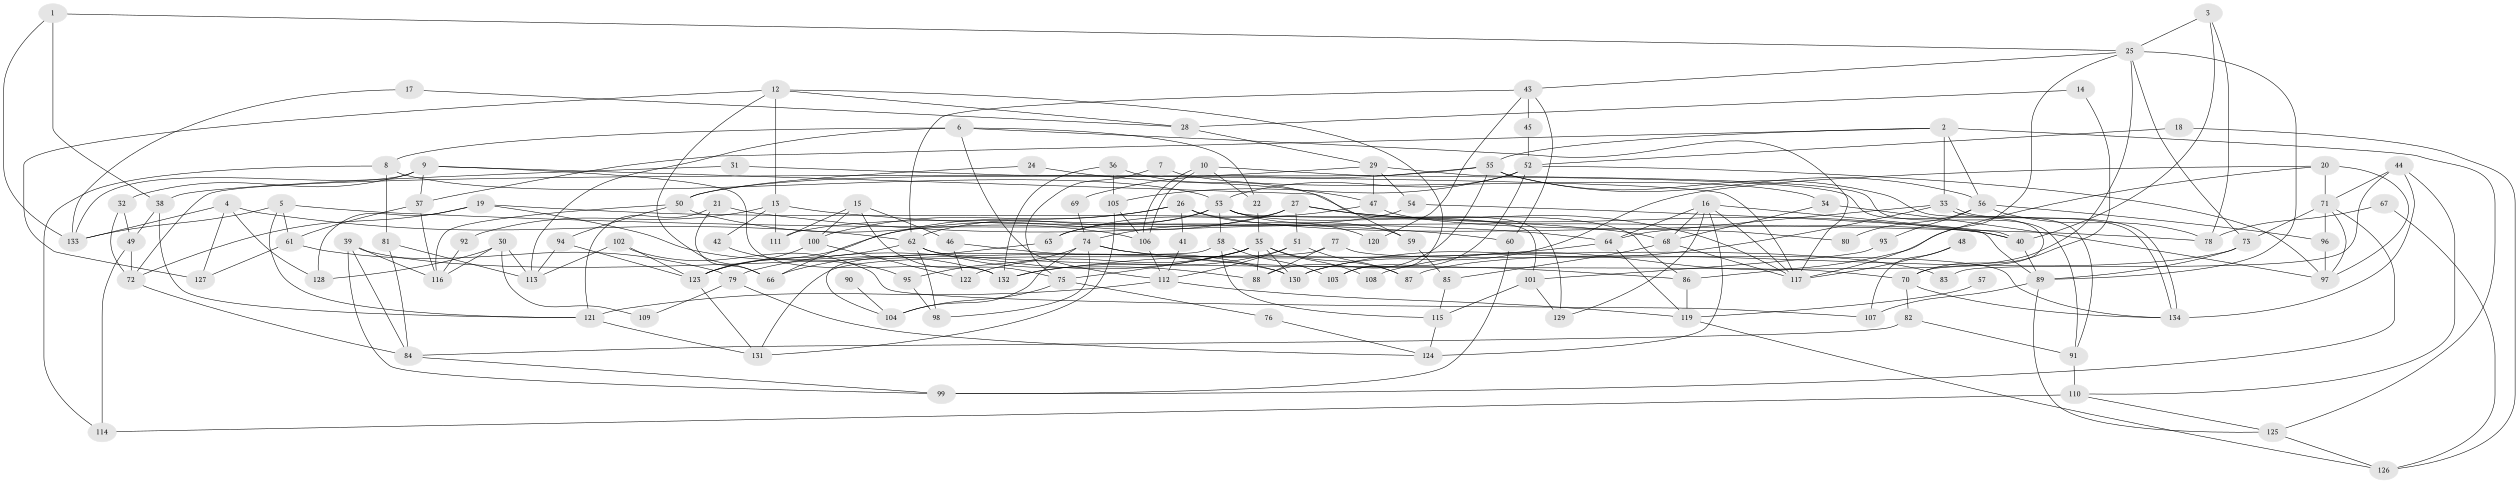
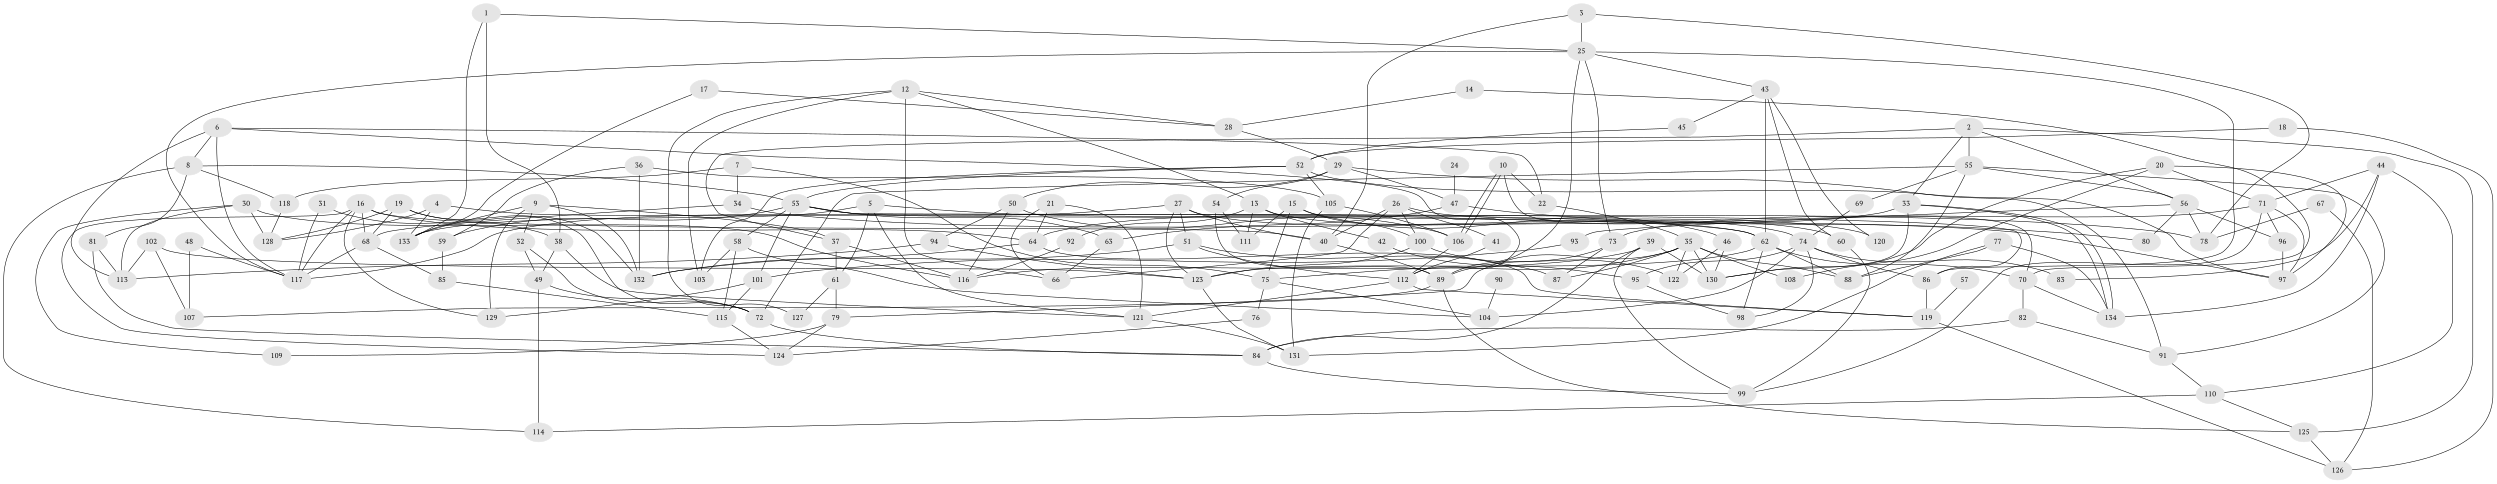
(853, 176) -> none
none -> (285, 204)
(214, 242) -> none
